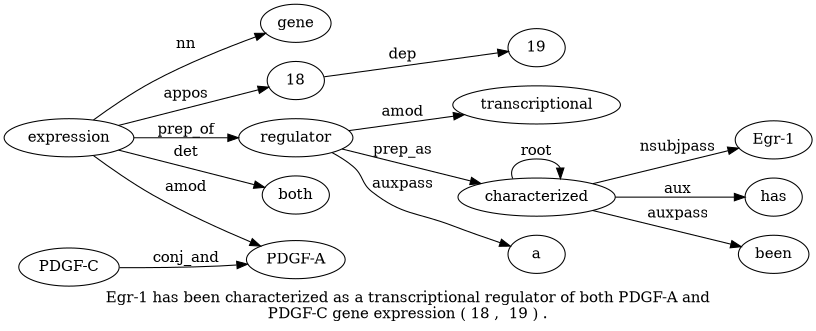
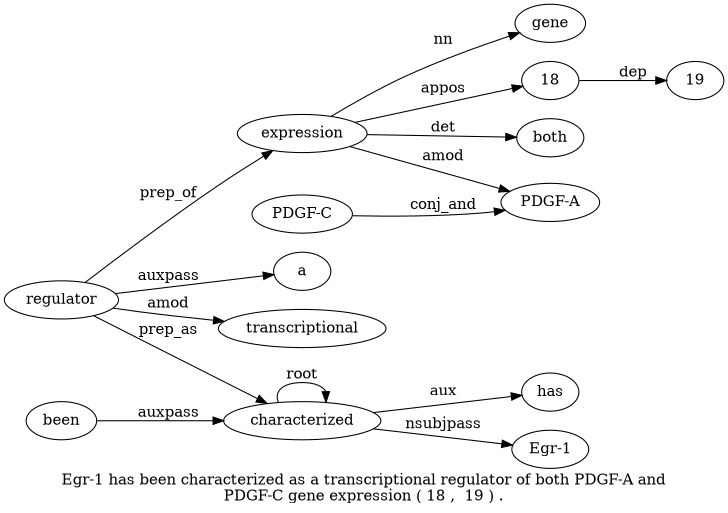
(181, 138) -> (173, 217)
(662, 227) -> (155, 421)
